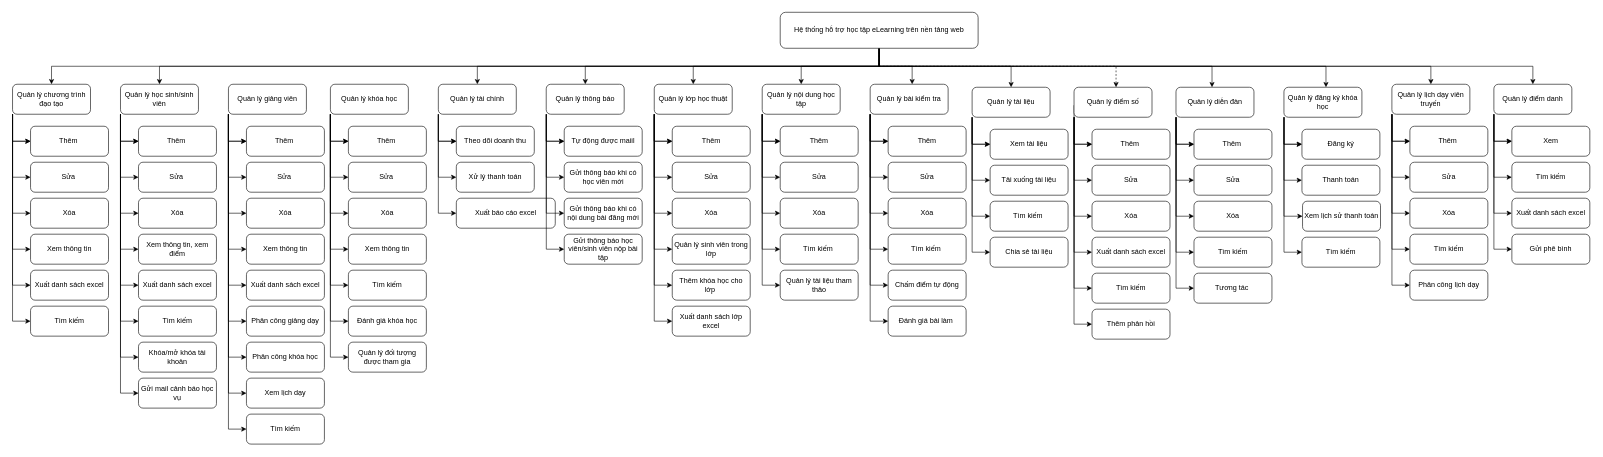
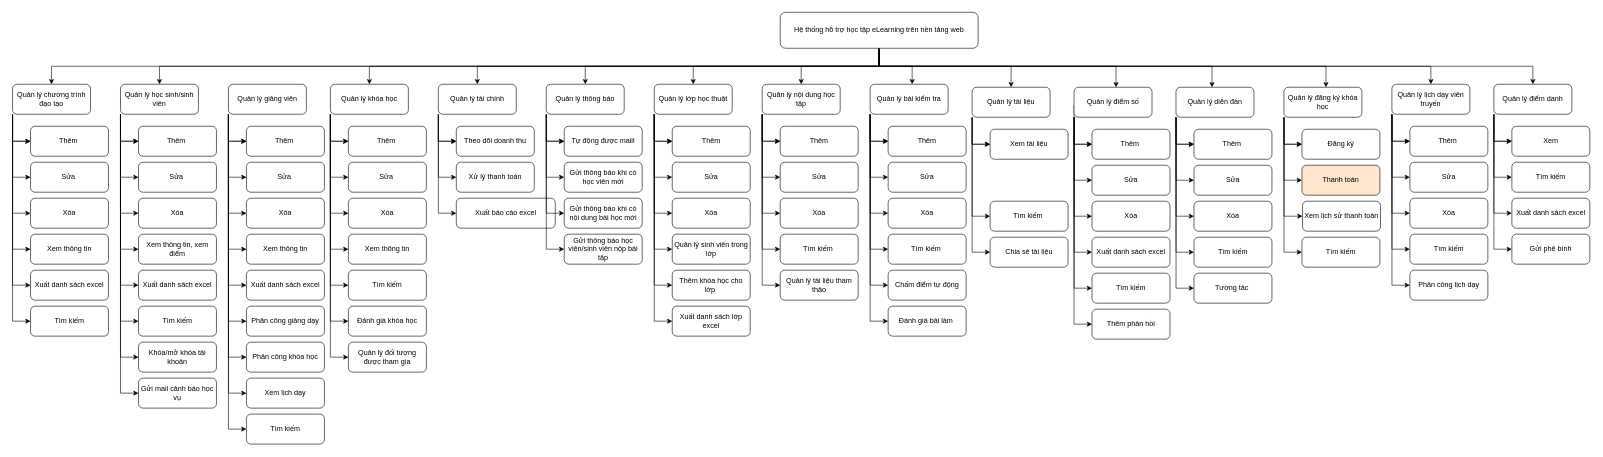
none -> (369, 74)
(1116, 75) -> (1116, 75)
(984, 180) -> none
(1029, 180) -> none
(1341, 180) -> (1341, 180)
(603, 213) -> (603, 213)
